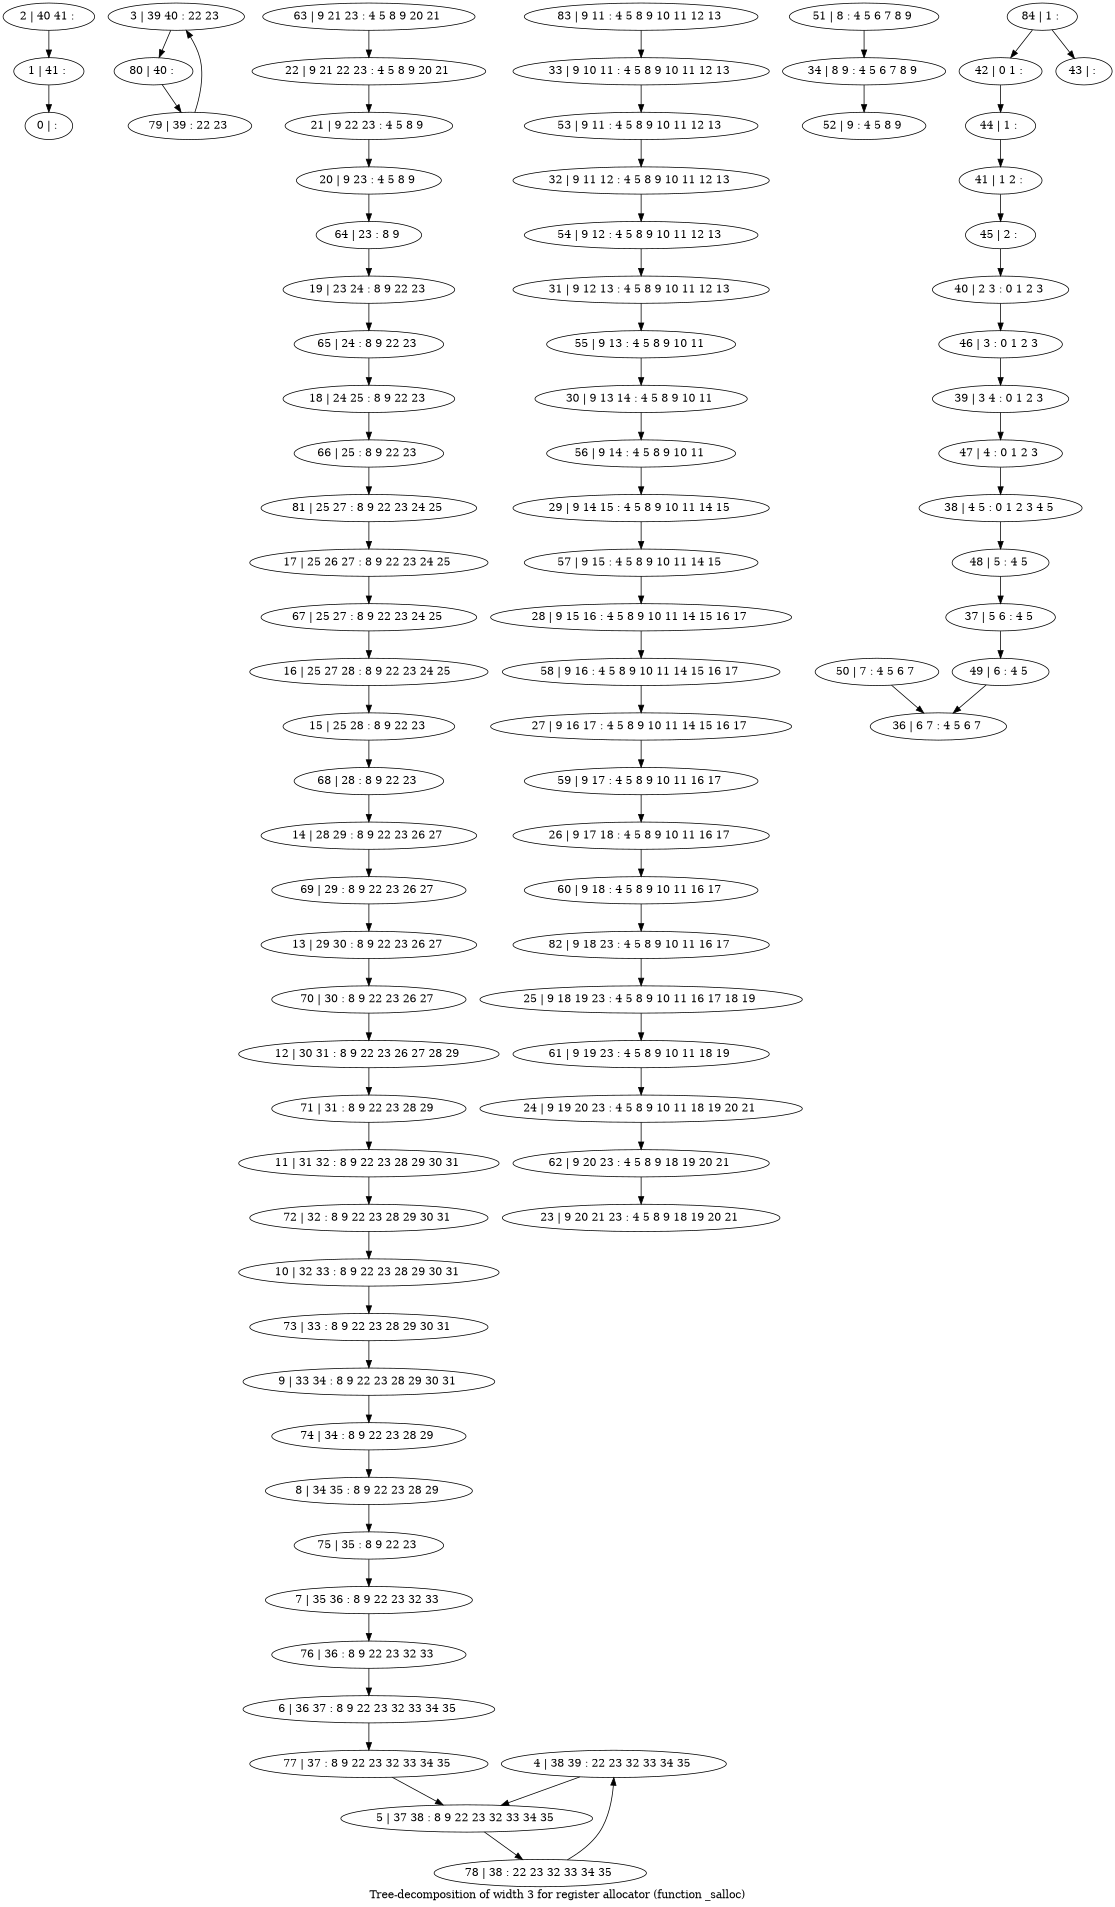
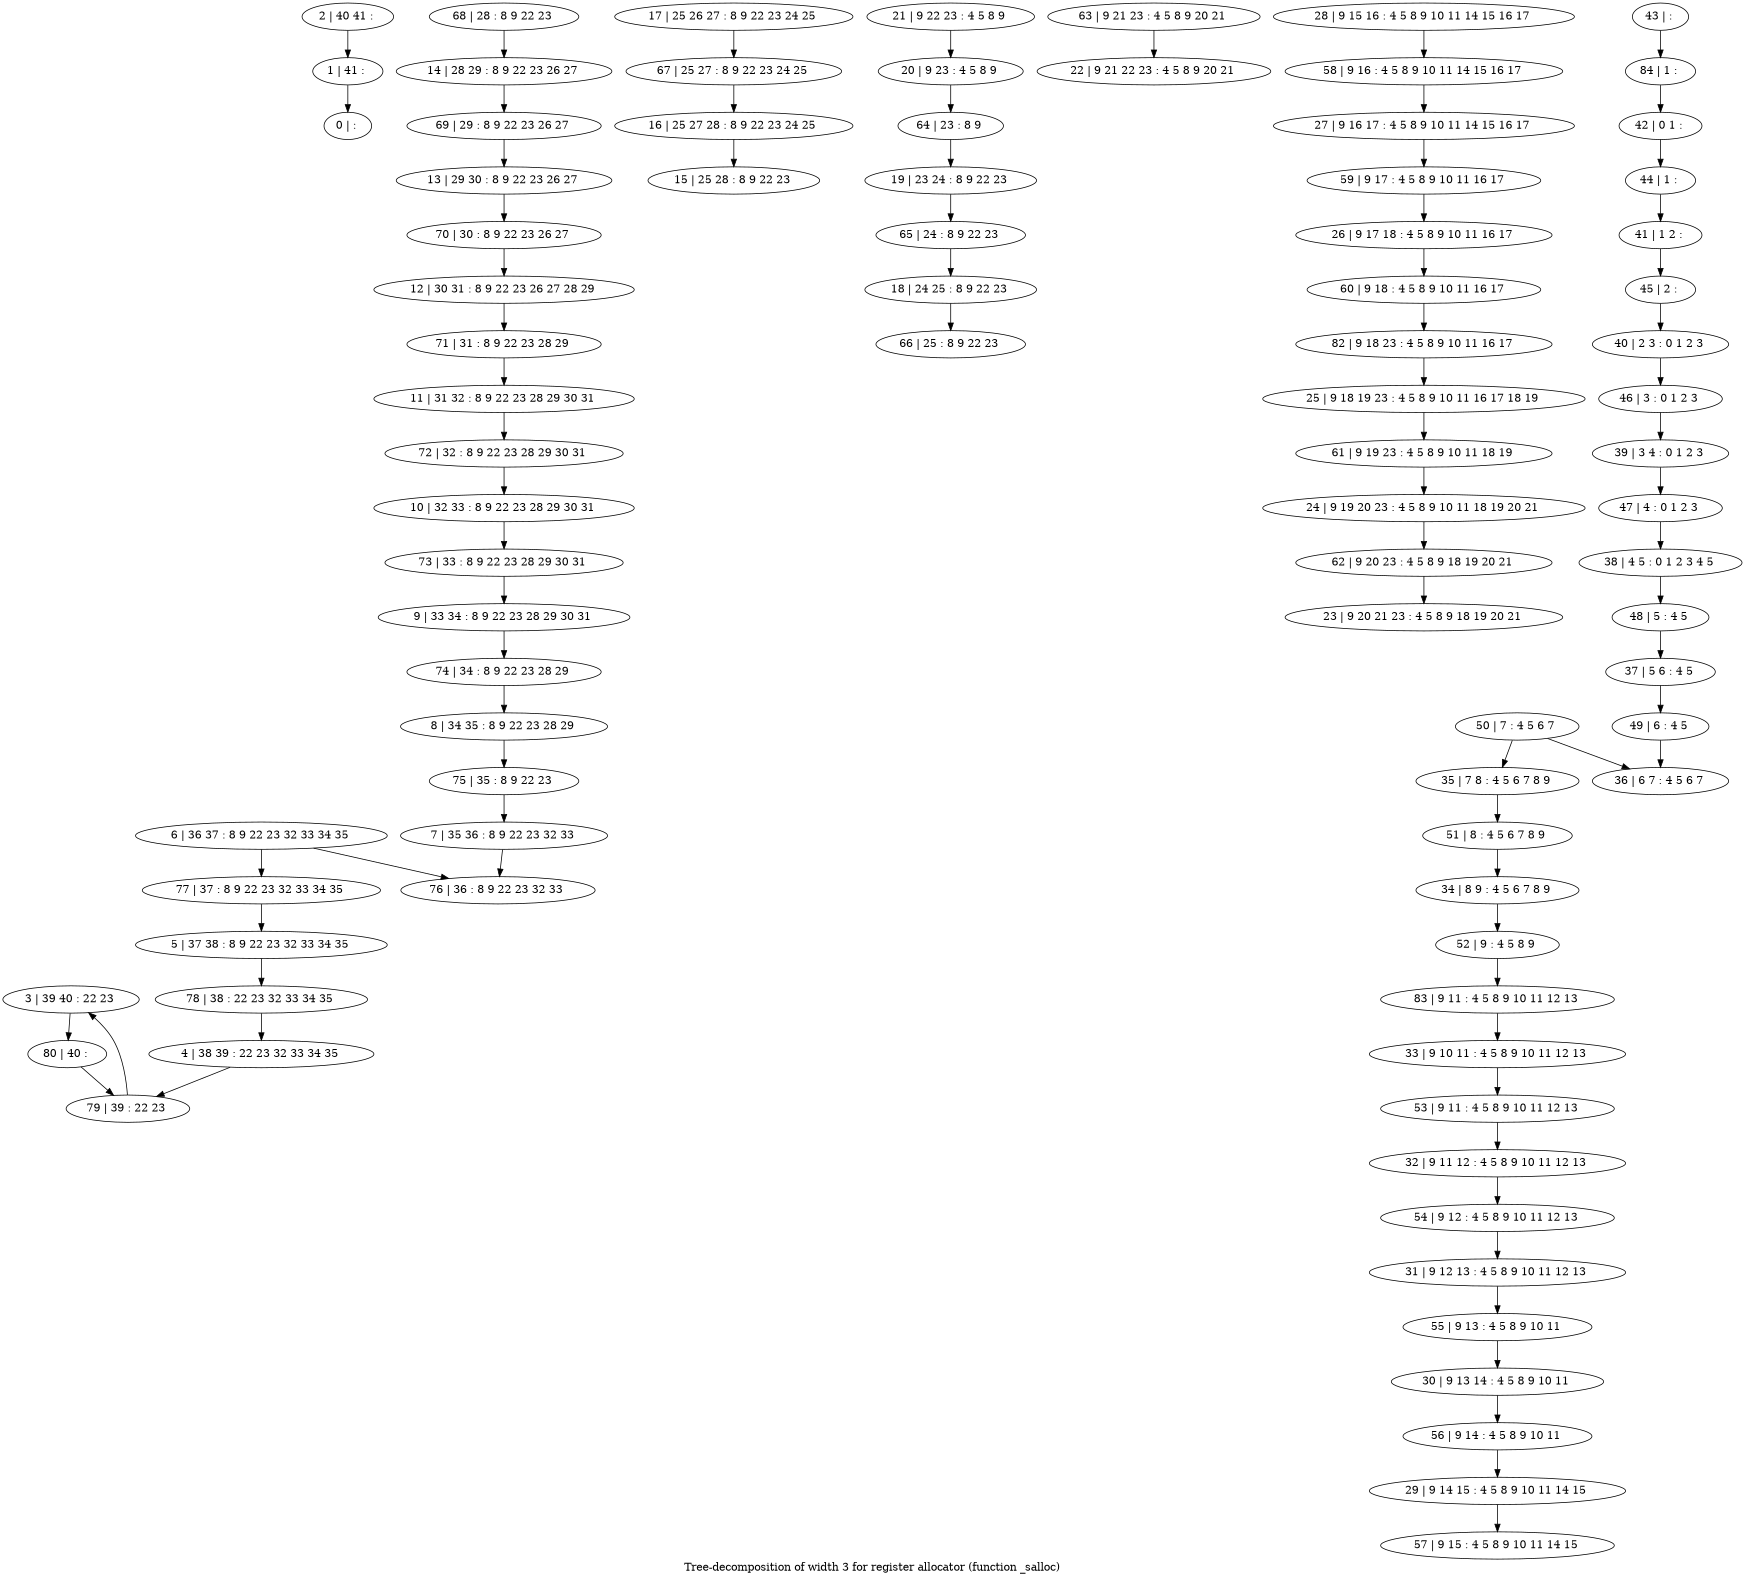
(1061, 41) -> (1661, 40)
(369, 95) -> none
(369, 508) -> none
(641, 586) -> none
(369, 750) -> none
none -> (1497, 781)
none -> (1497, 968)
(369, 1678) -> (377, 862)
(544, 1790) -> (197, 1081)
